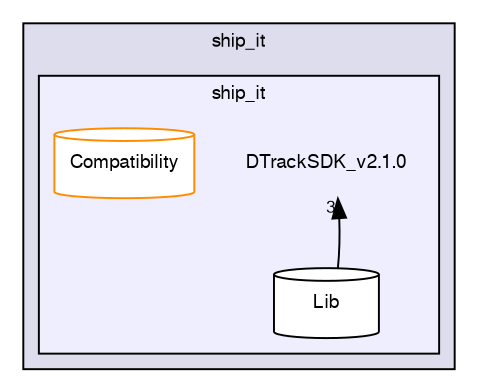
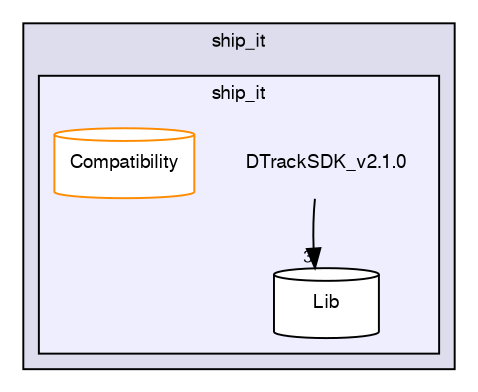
(339, 243) -> (313, 224)
